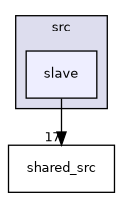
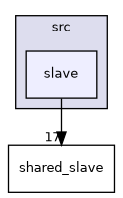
(61, 169) -> (61, 169)
